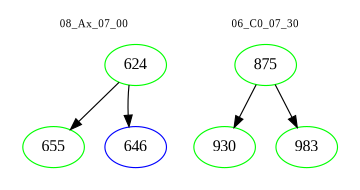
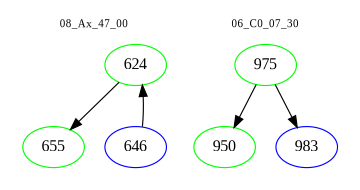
(95, 25) -> (95, 25)
(266, 65) -> (266, 65)
(128, 100) -> (143, 112)
(225, 147) -> (225, 147)
(307, 147) -> (307, 147)
